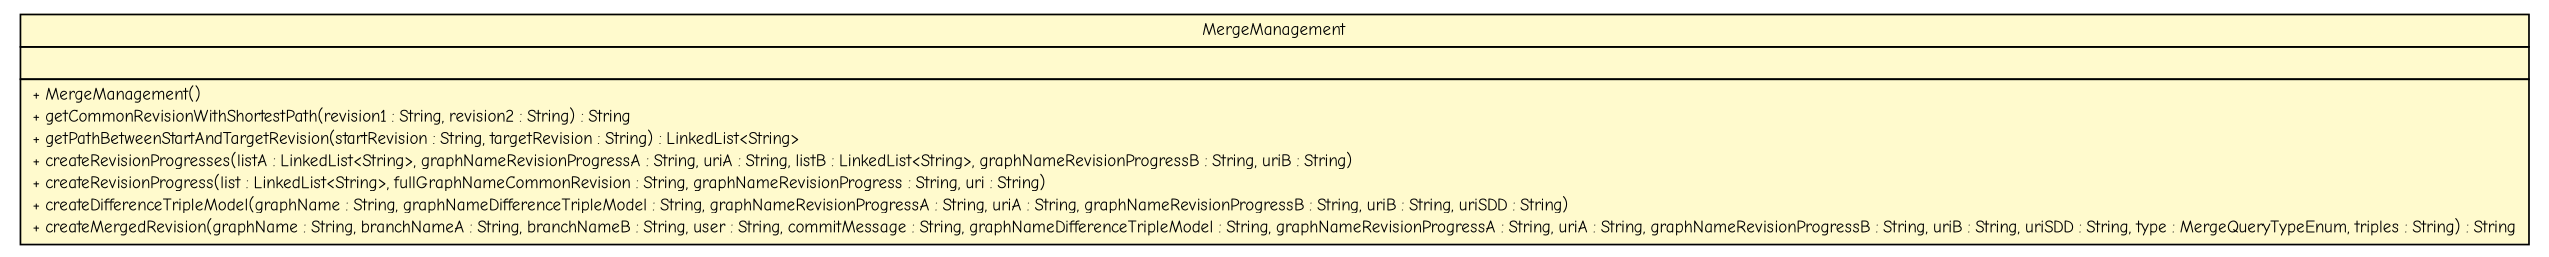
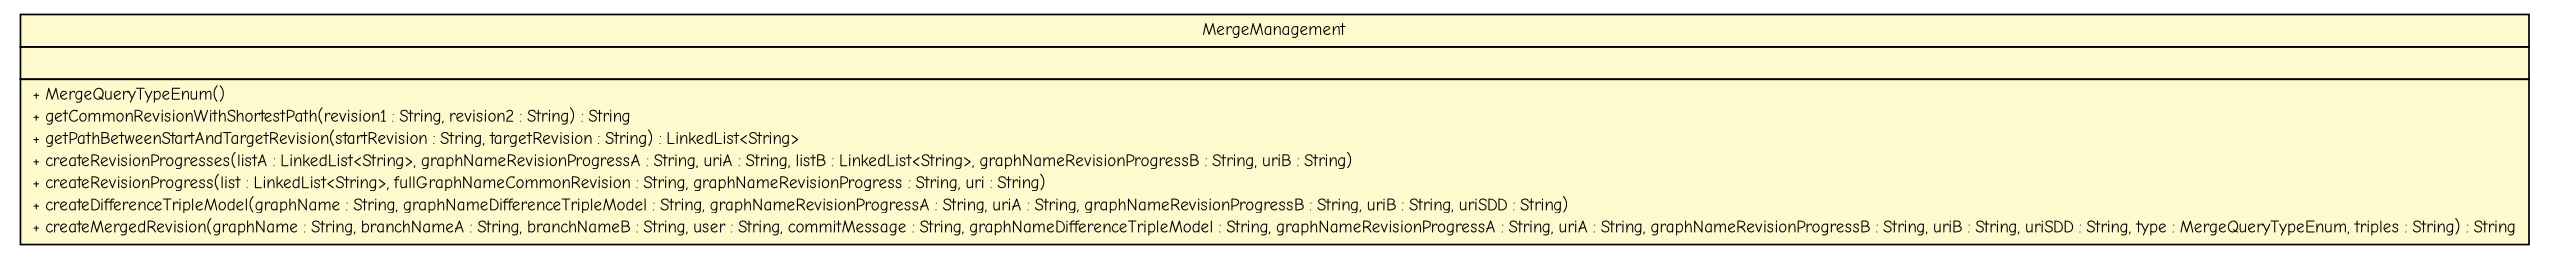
(118, 95) -> (130, 95)
